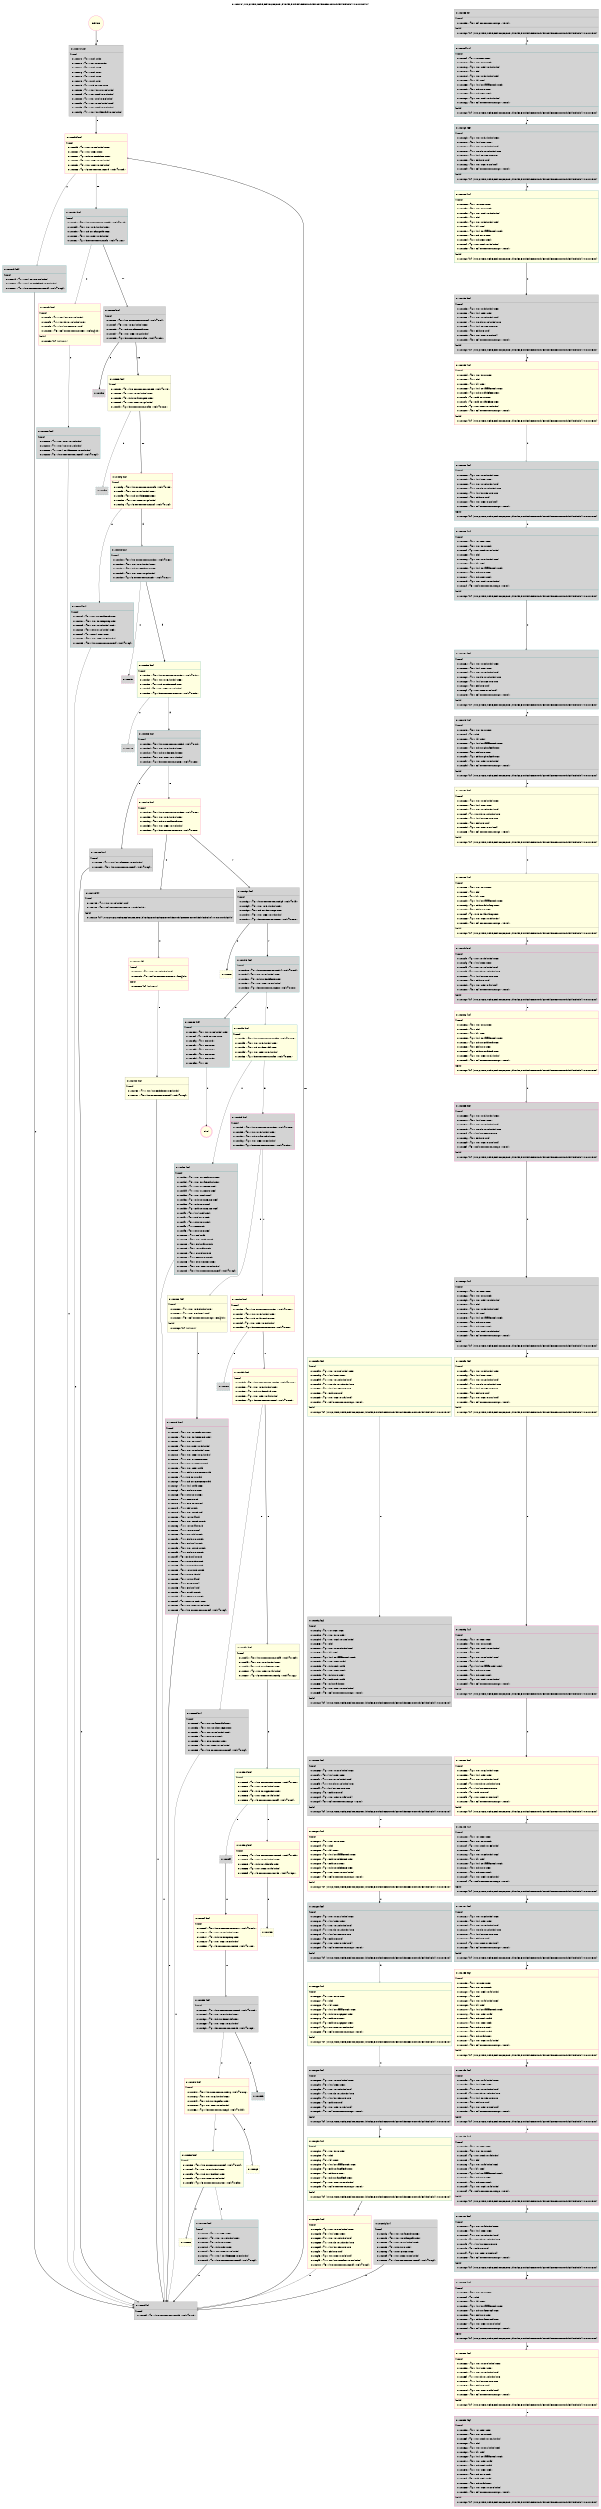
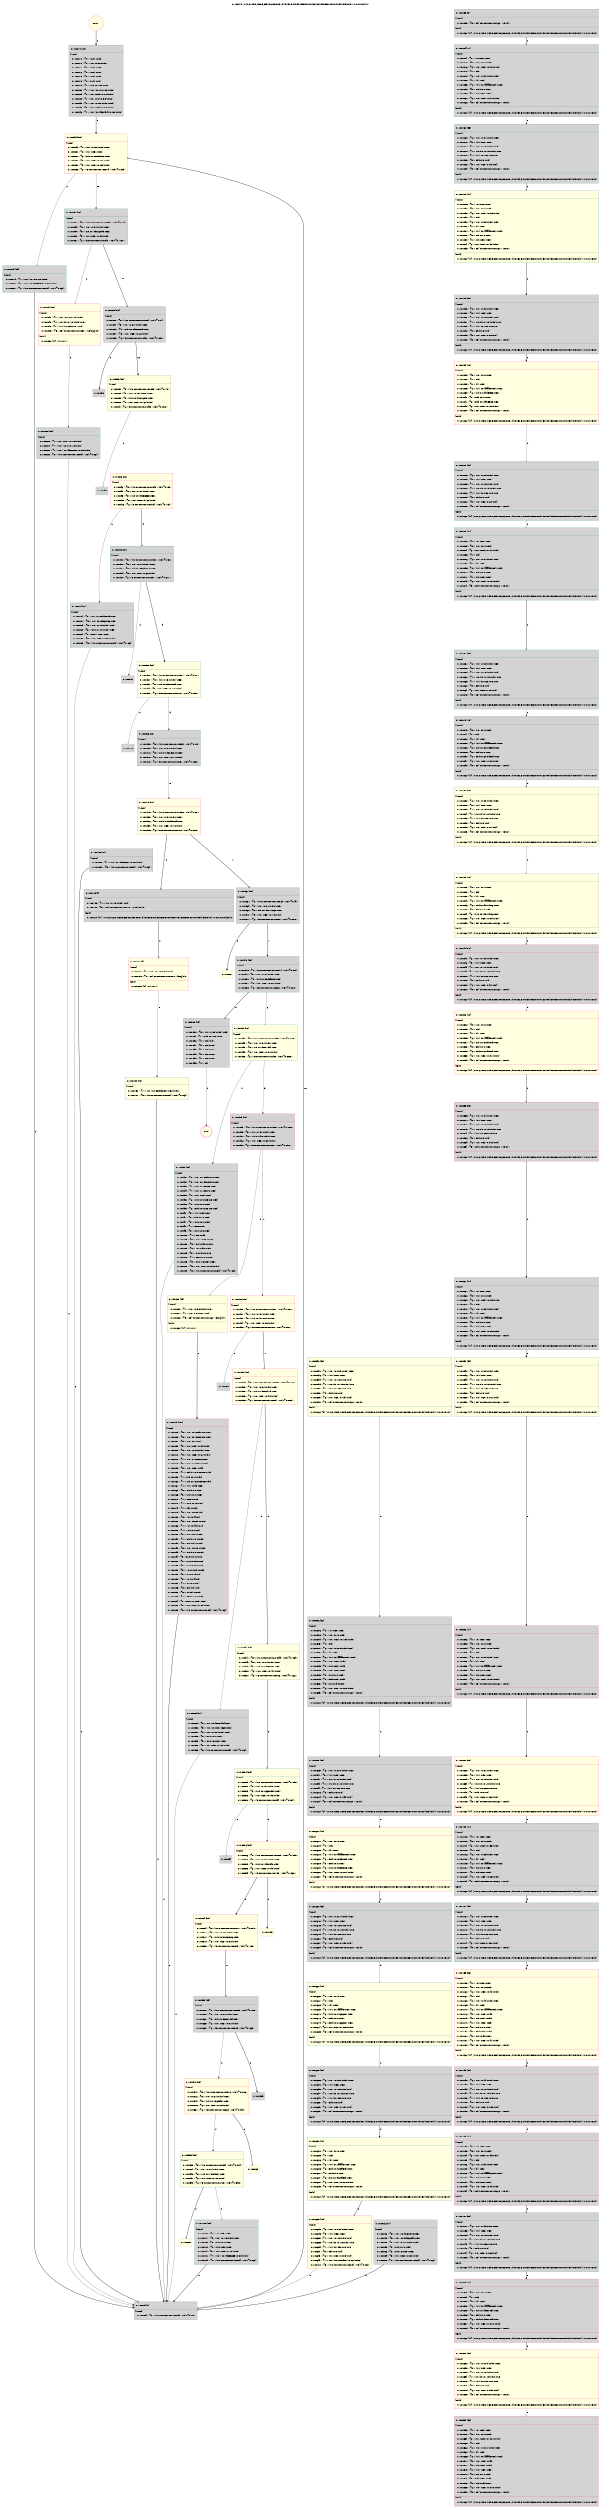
(96, 23) -> (96, 23)
(141, 441) -> none
(129, 804) -> none
none -> (380, 1731)
(226, 1888) -> (247, 1895)
